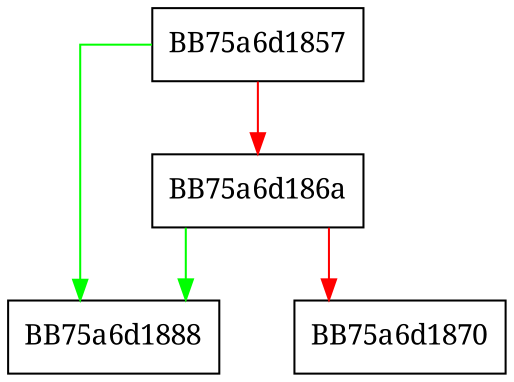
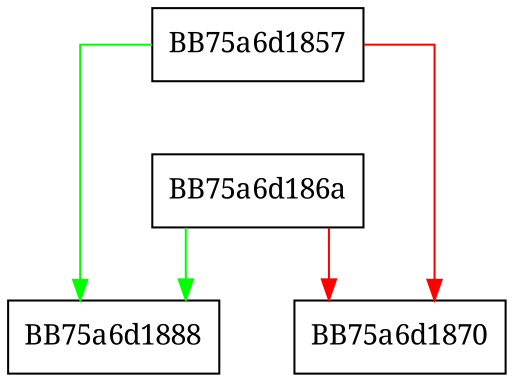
(258, 107) -> (435, 127)
